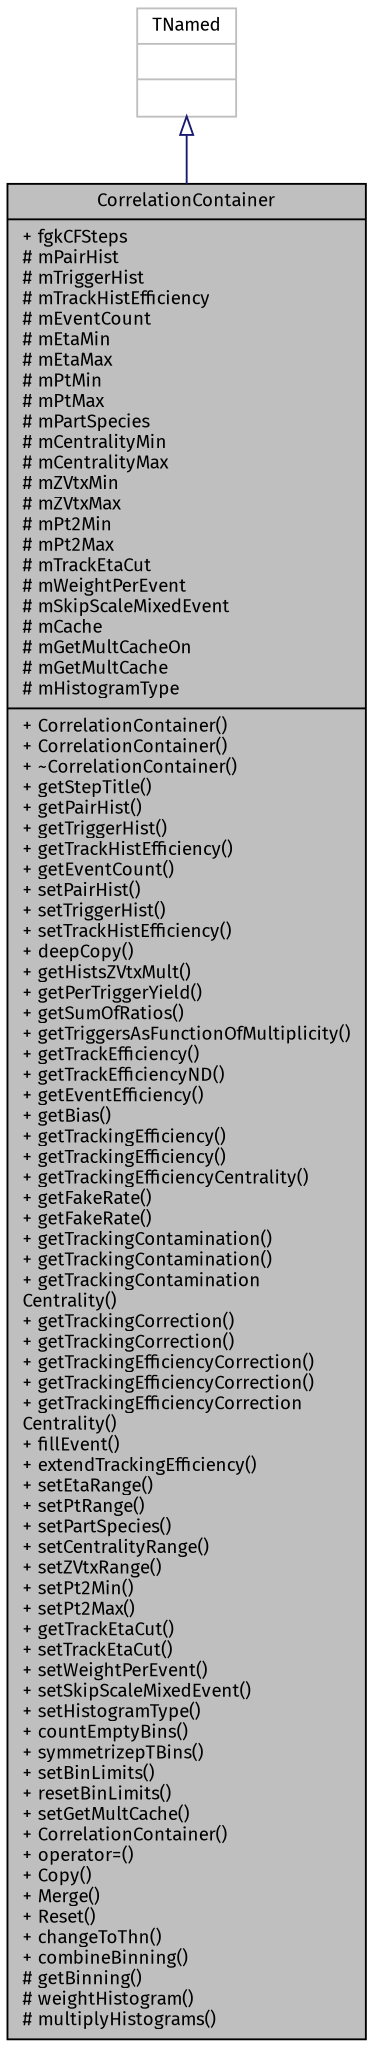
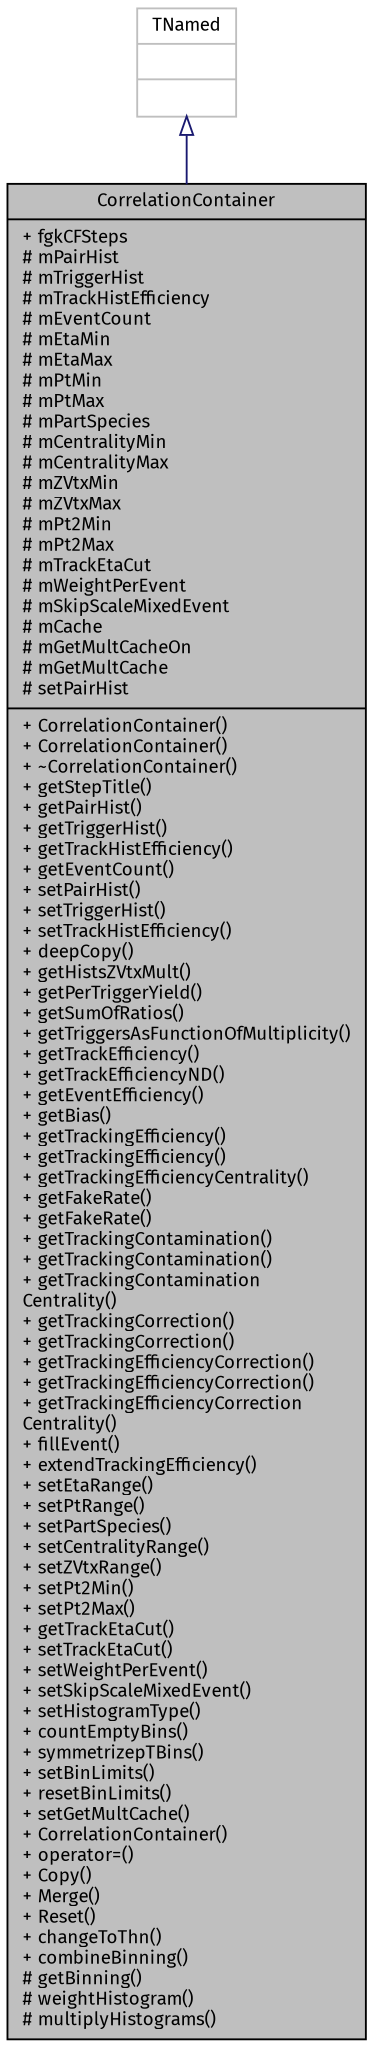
(102, 689) -> (77, 689)
